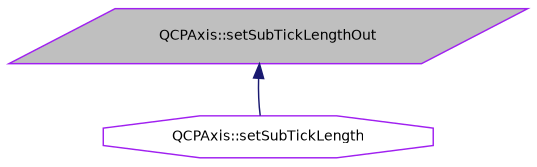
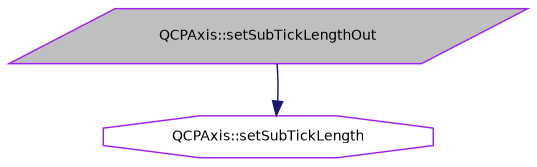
(259, 97) -> (278, 82)
